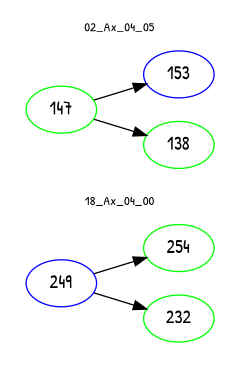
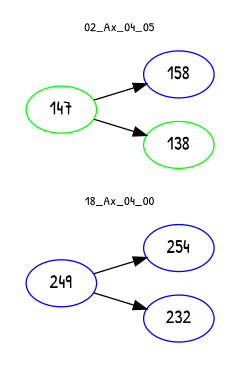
(179, 74) -> (179, 74)
(179, 248) -> (179, 248)
(179, 319) -> (179, 319)
